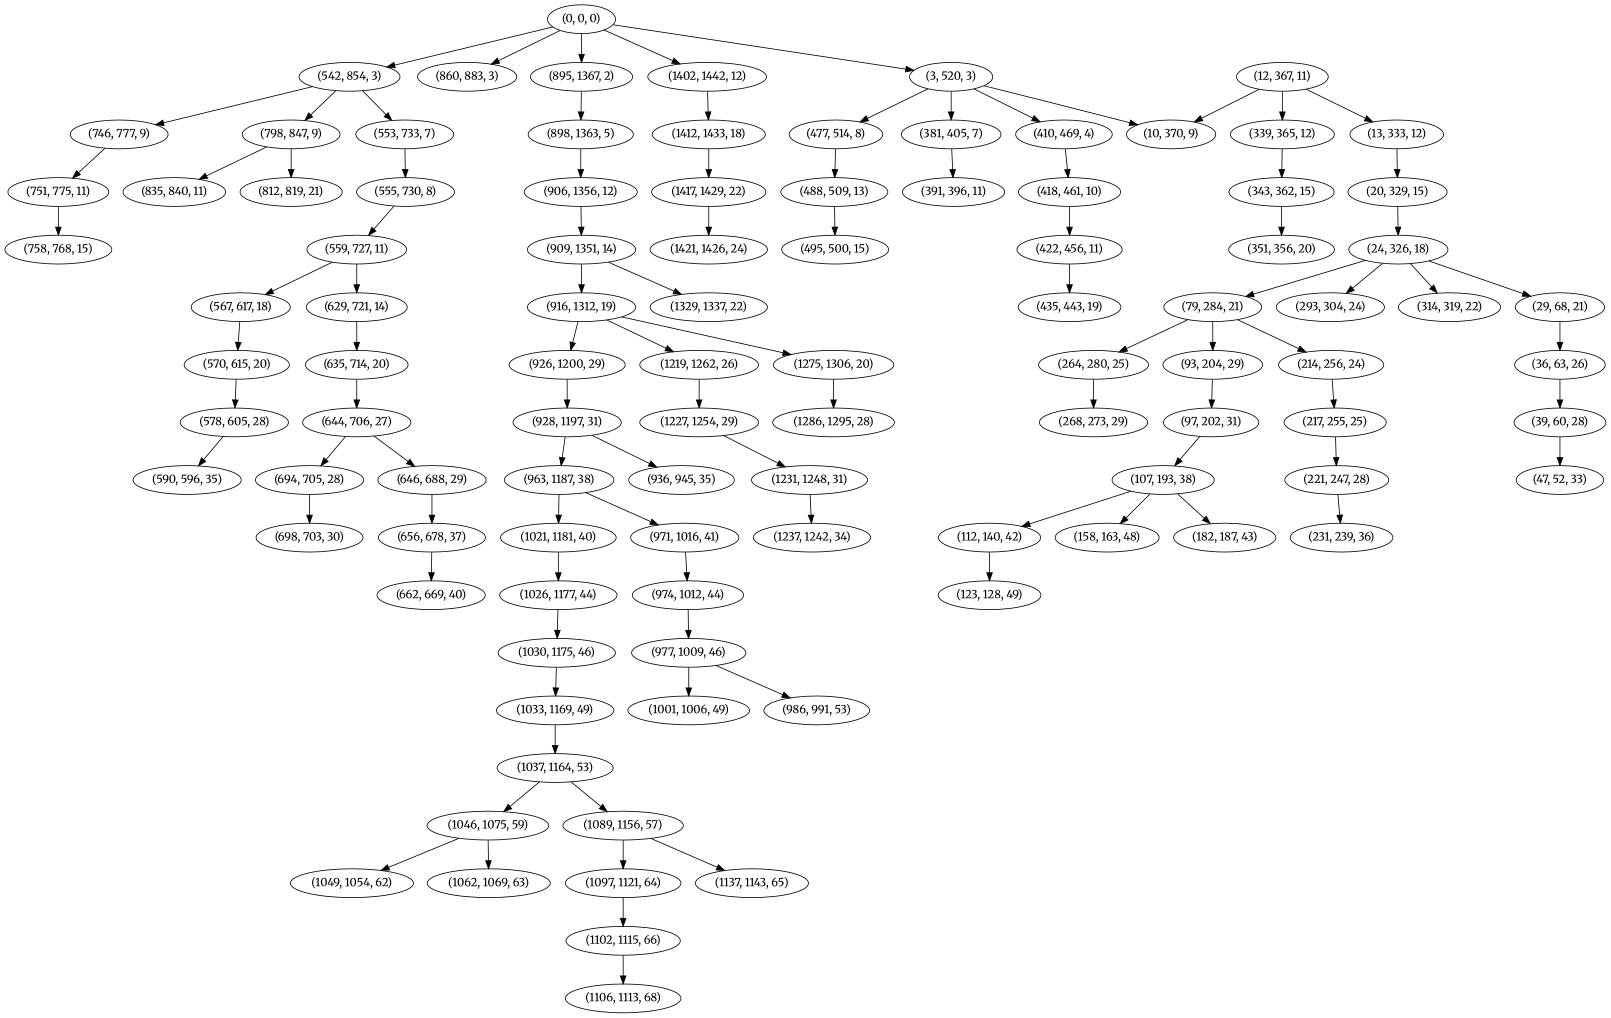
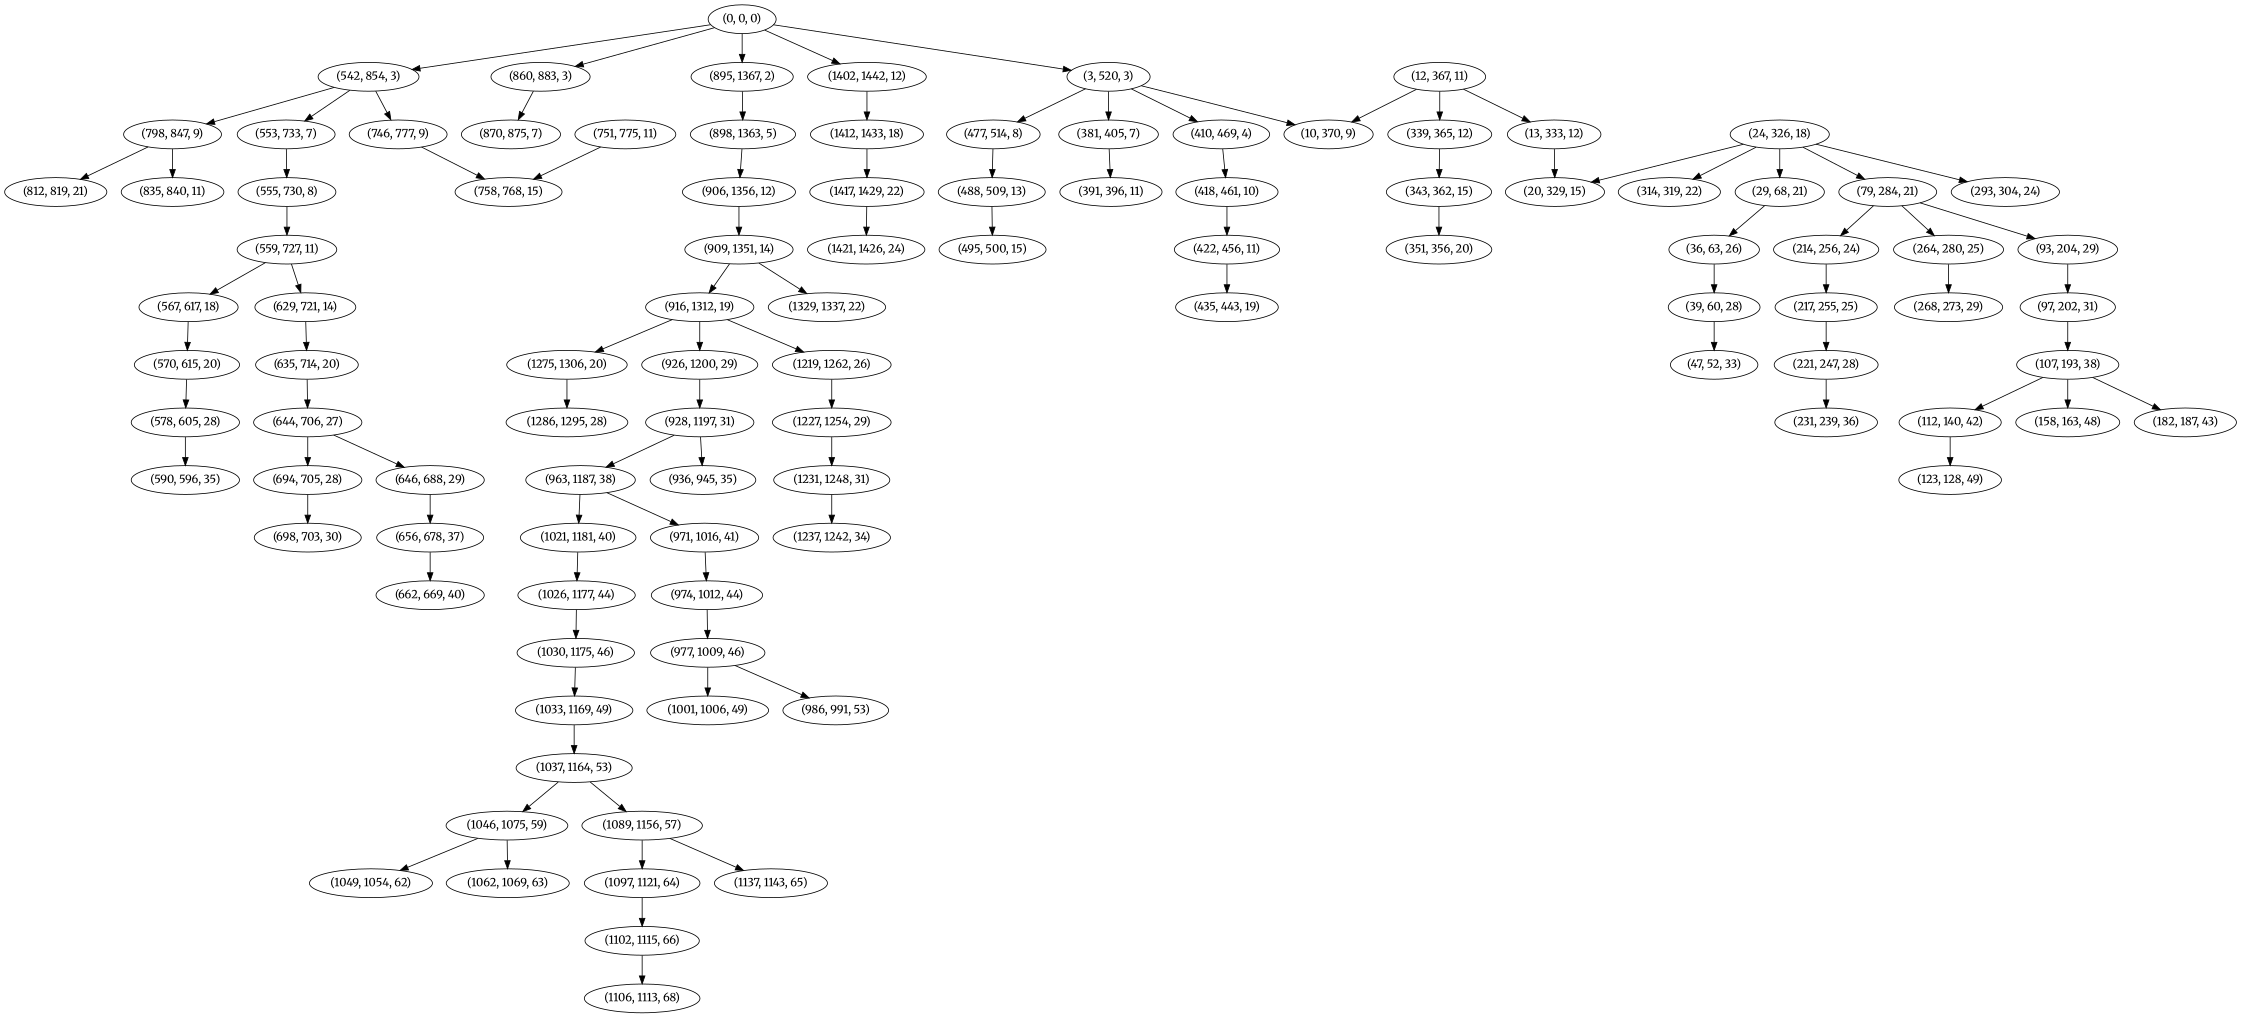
none -> (511, 134)
(92, 160) -> (449, 161)
(1398, 217) -> (1671, 162)
